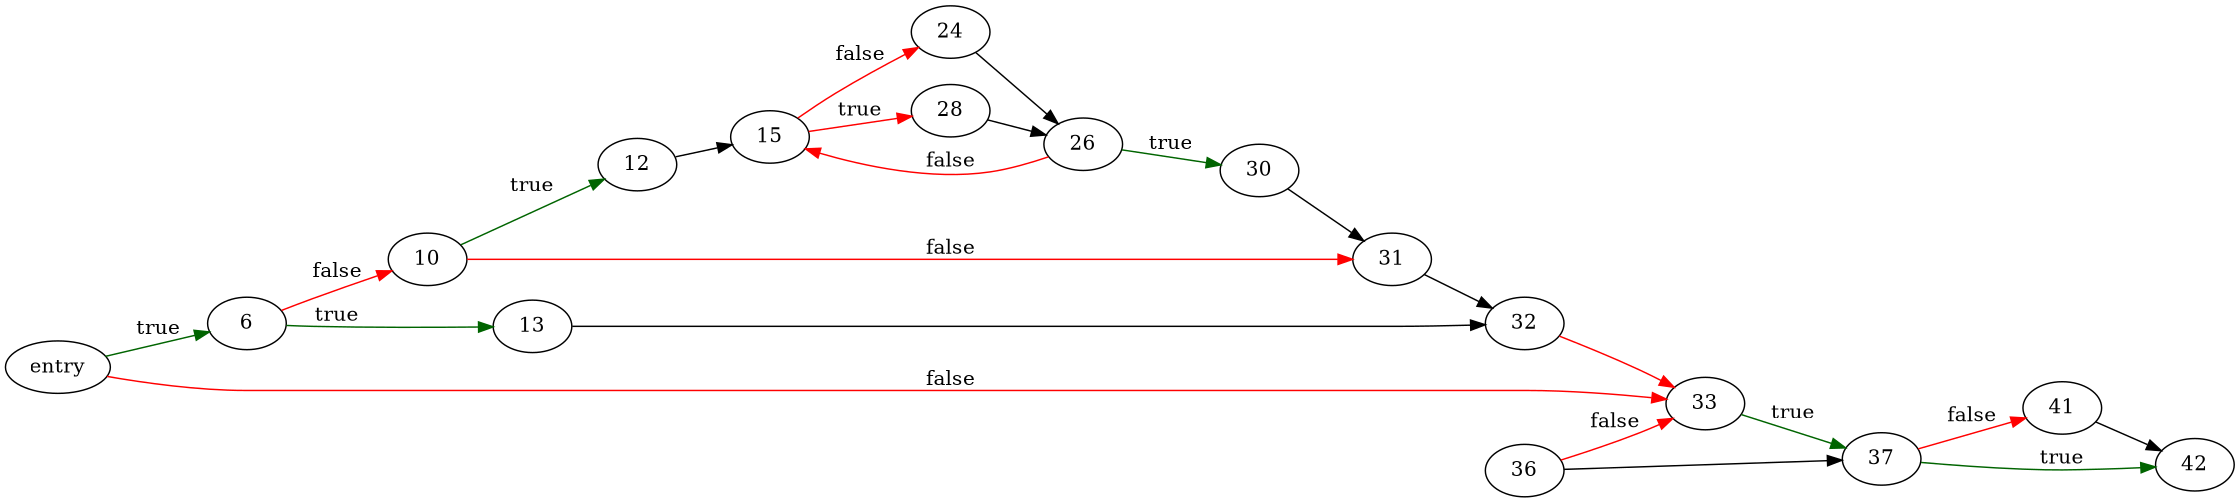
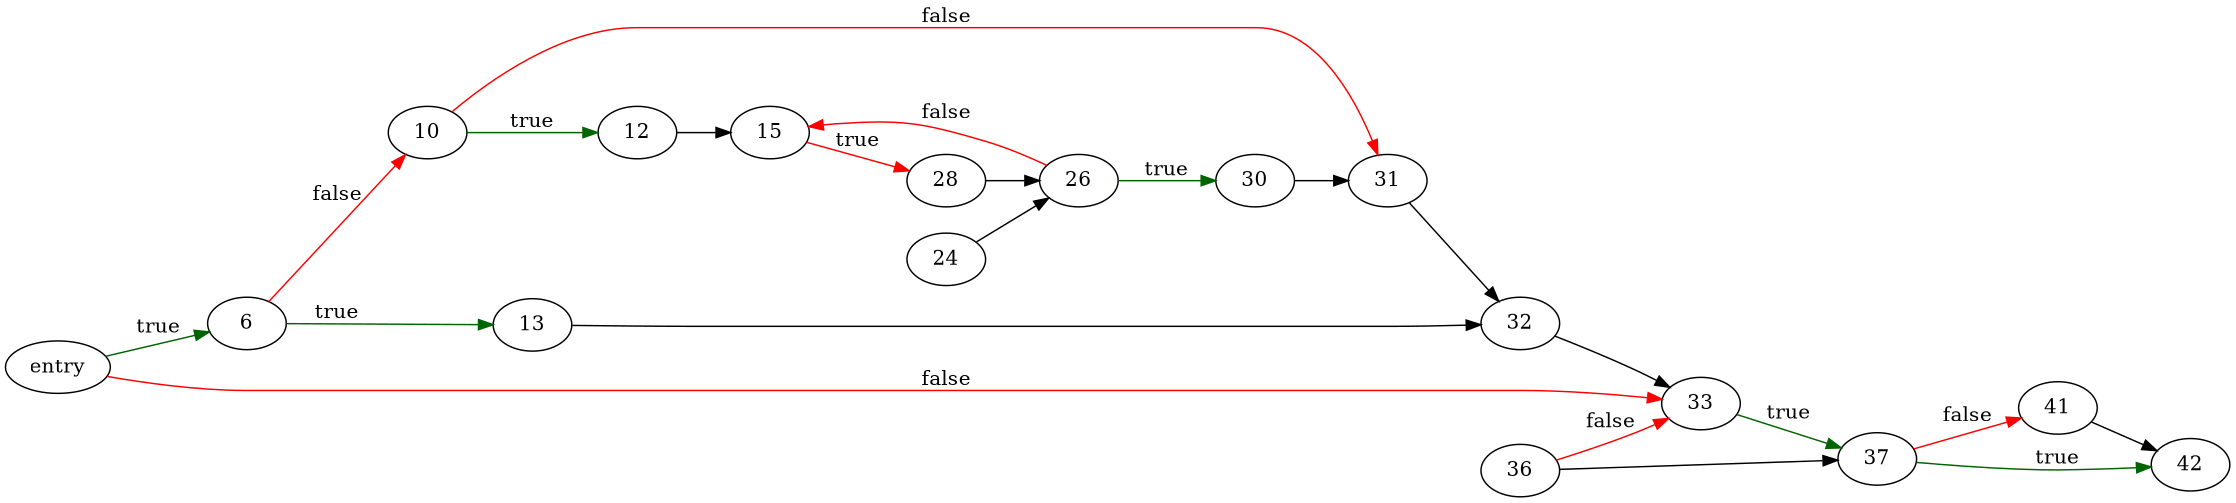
(850, 84) -> none
(1611, 357) -> (1606, 357)
